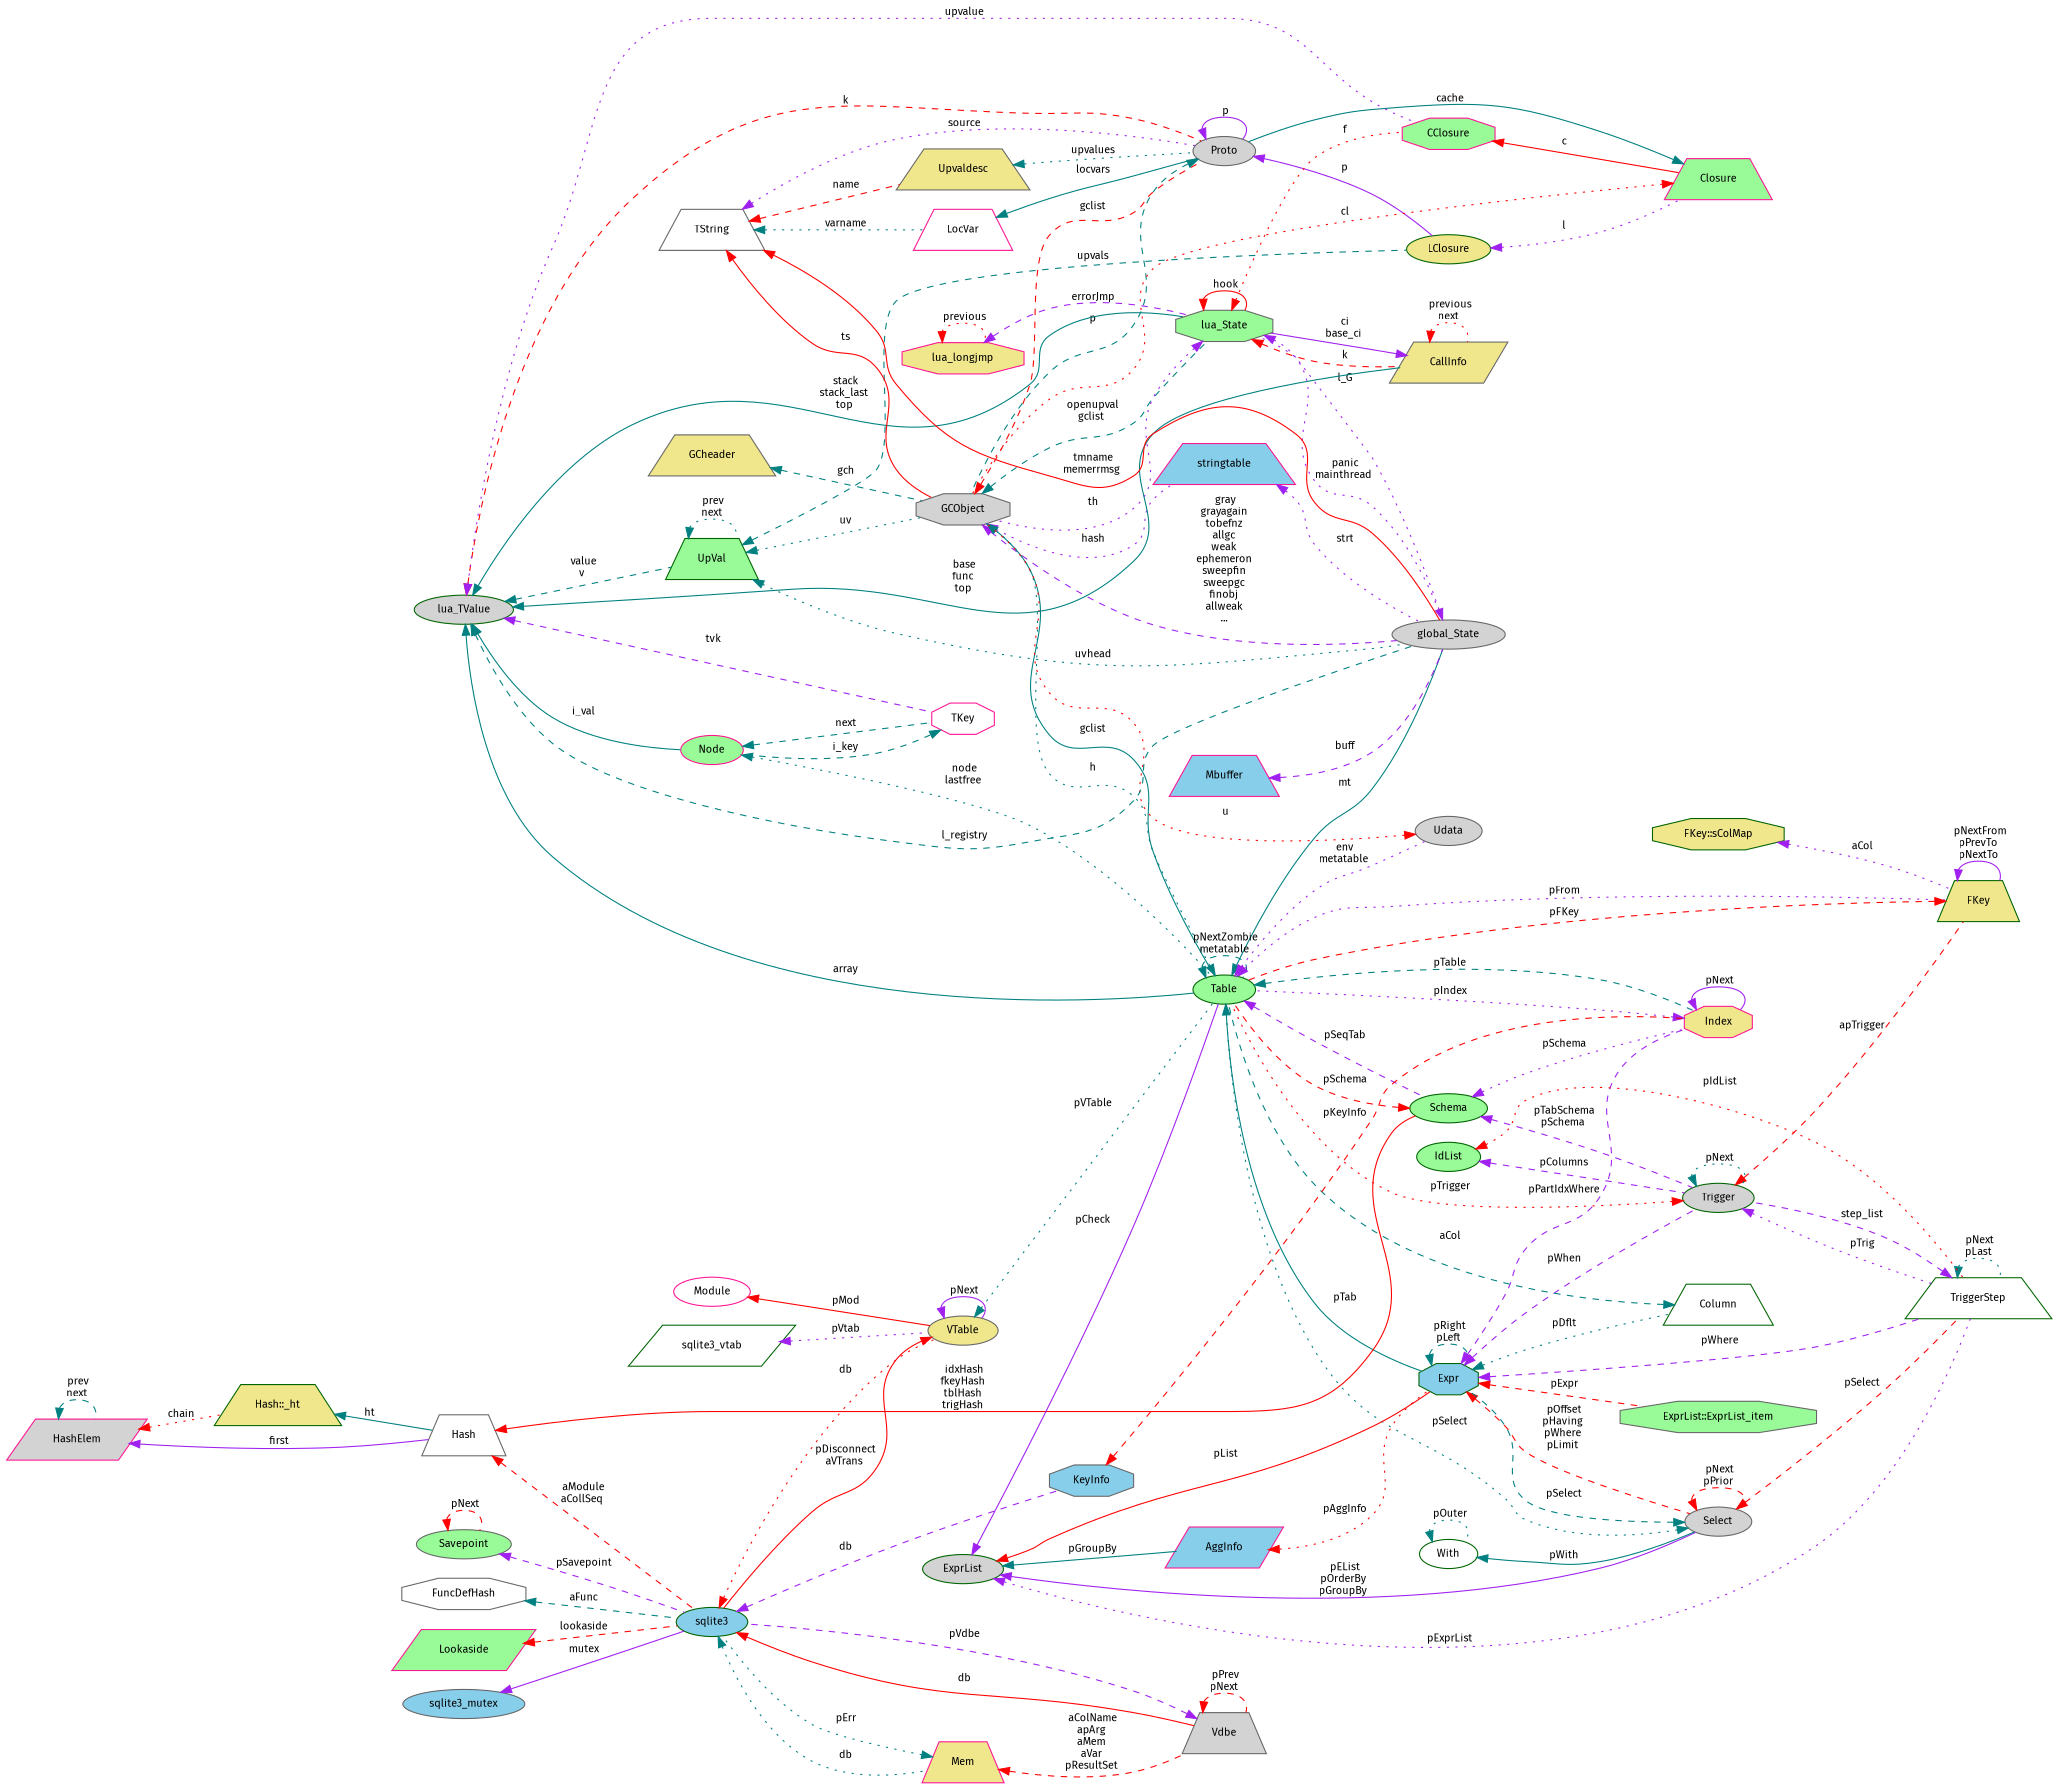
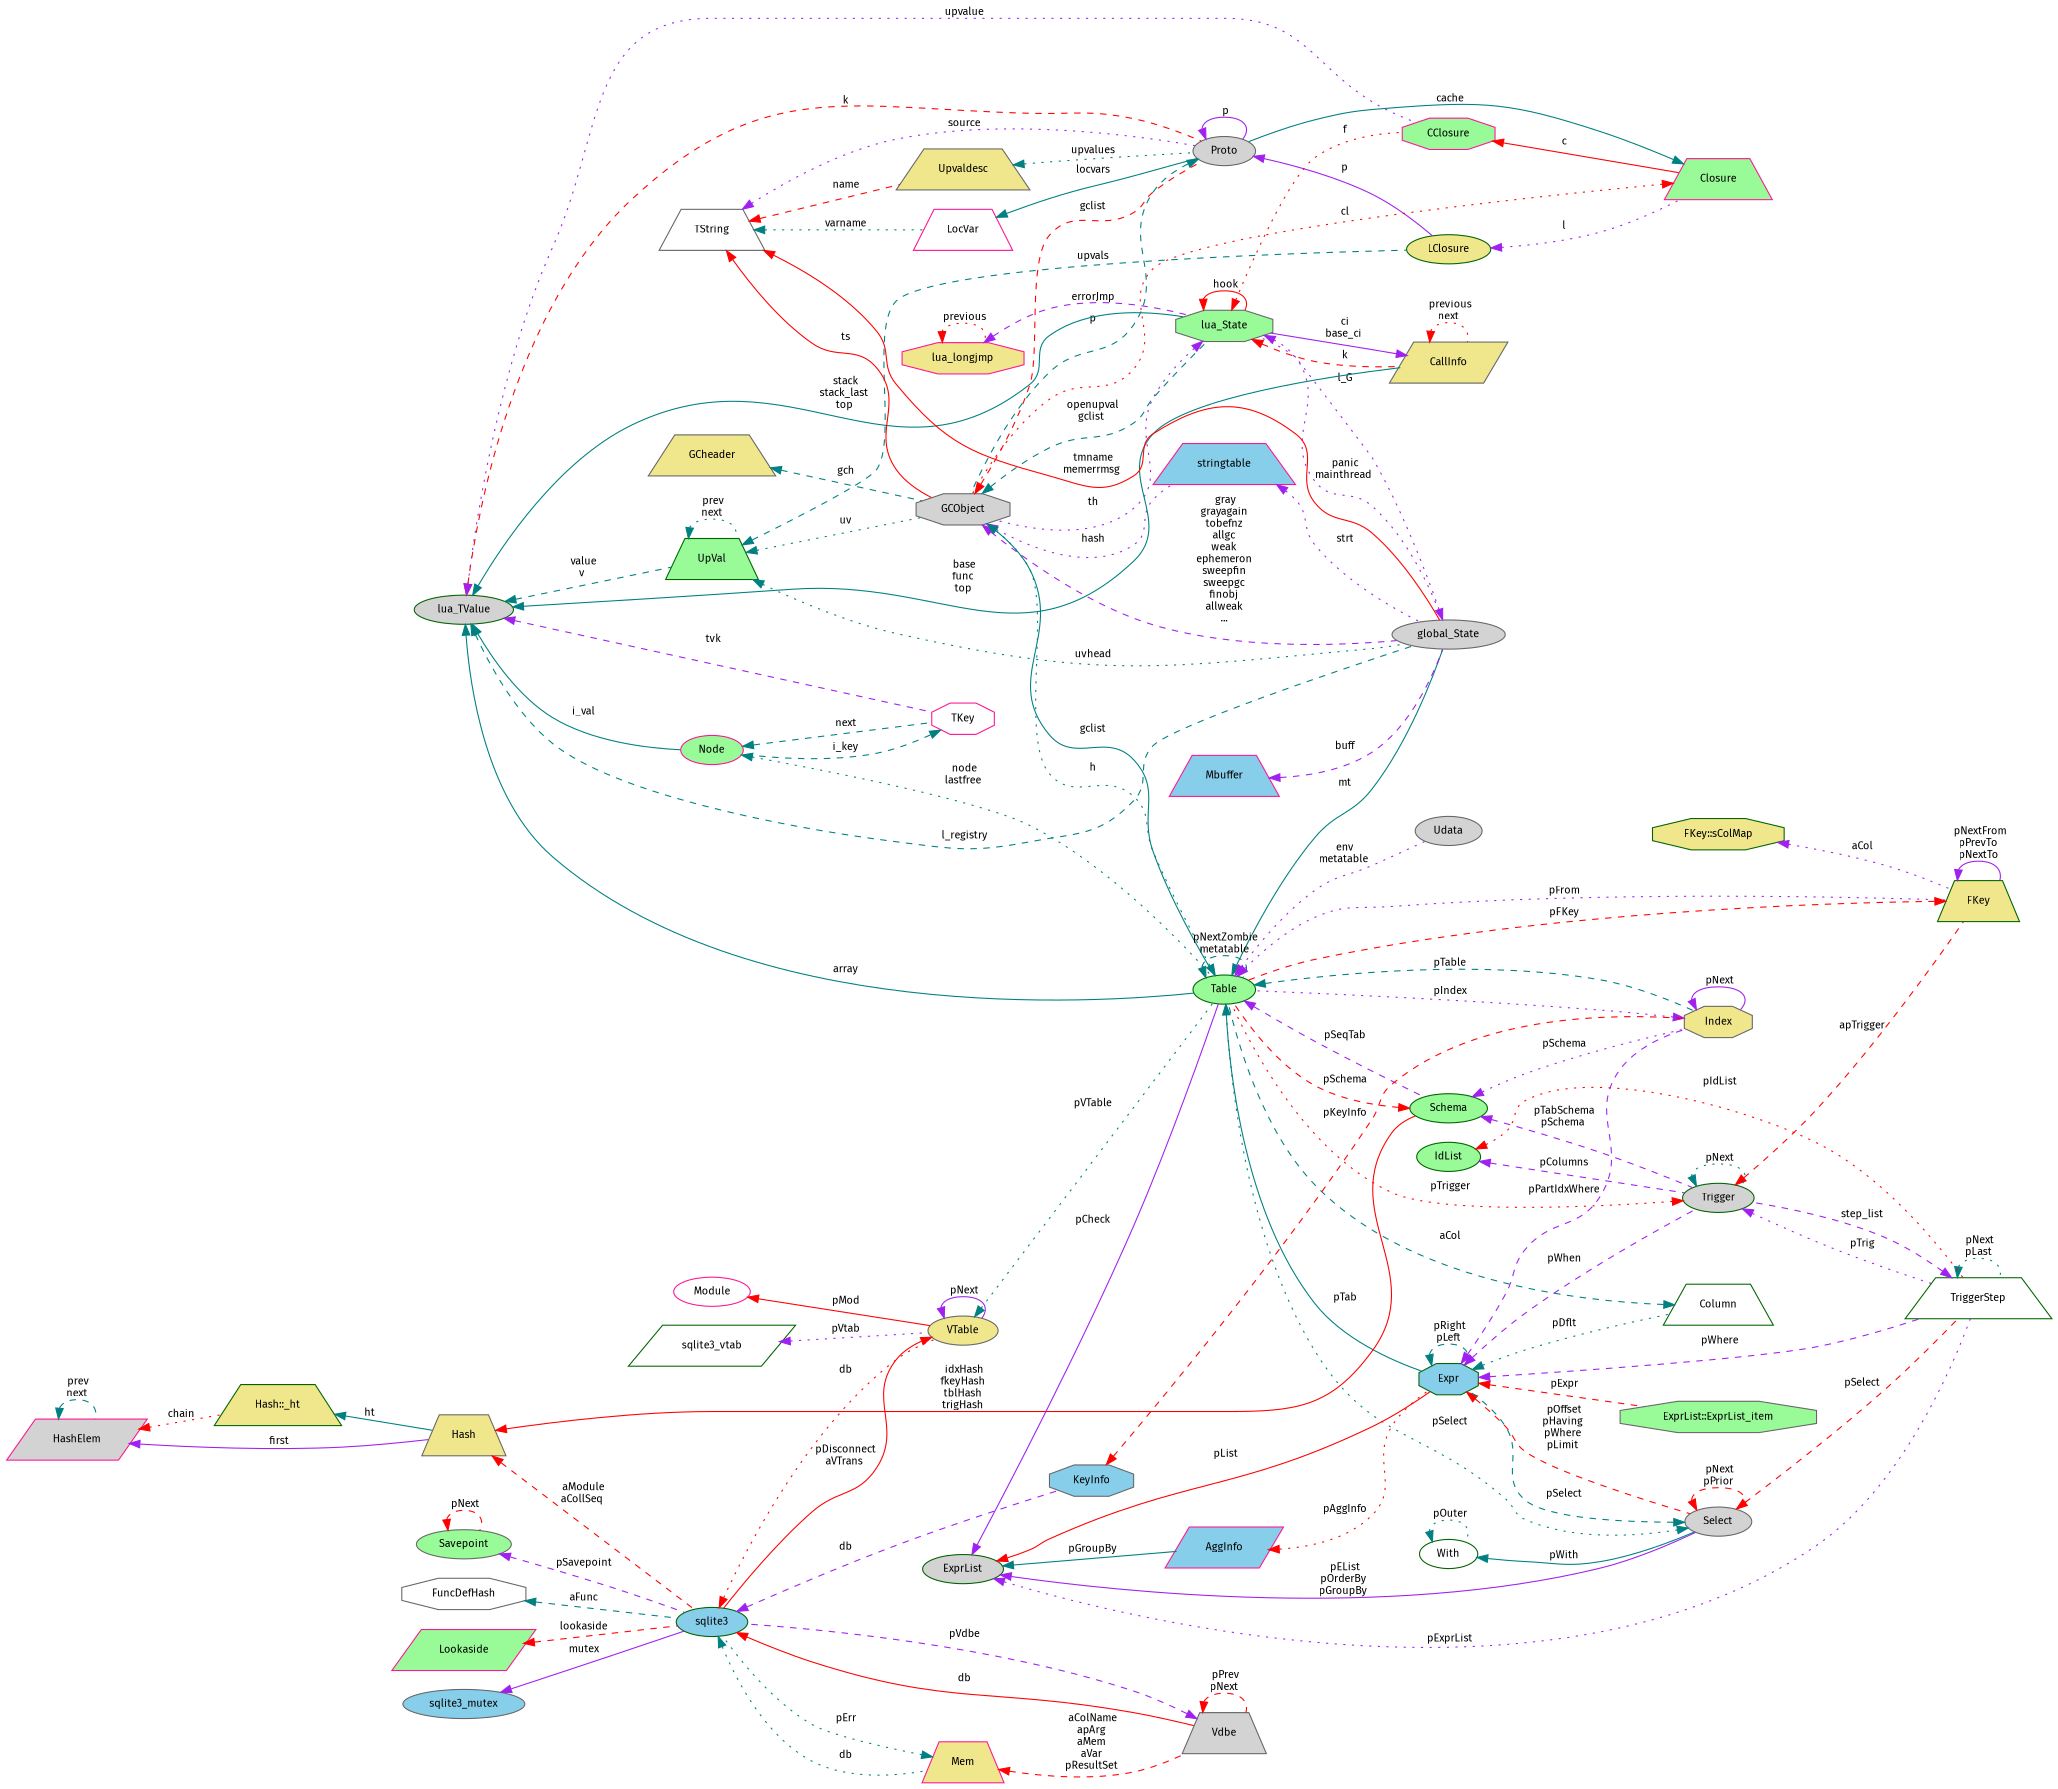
(1142, 741) -> none
(1718, 1022) -> (1718, 1022)
(464, 1435) -> (464, 1435)
